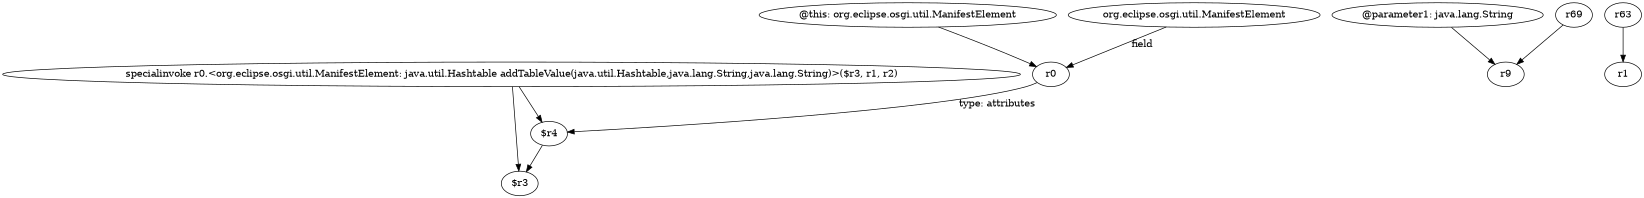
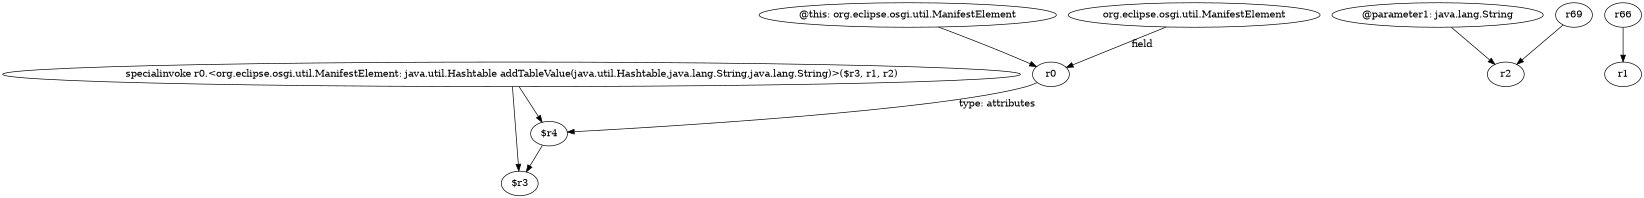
(1623, 15) -> (1623, 15)
(1506, 74) -> (1506, 74)
